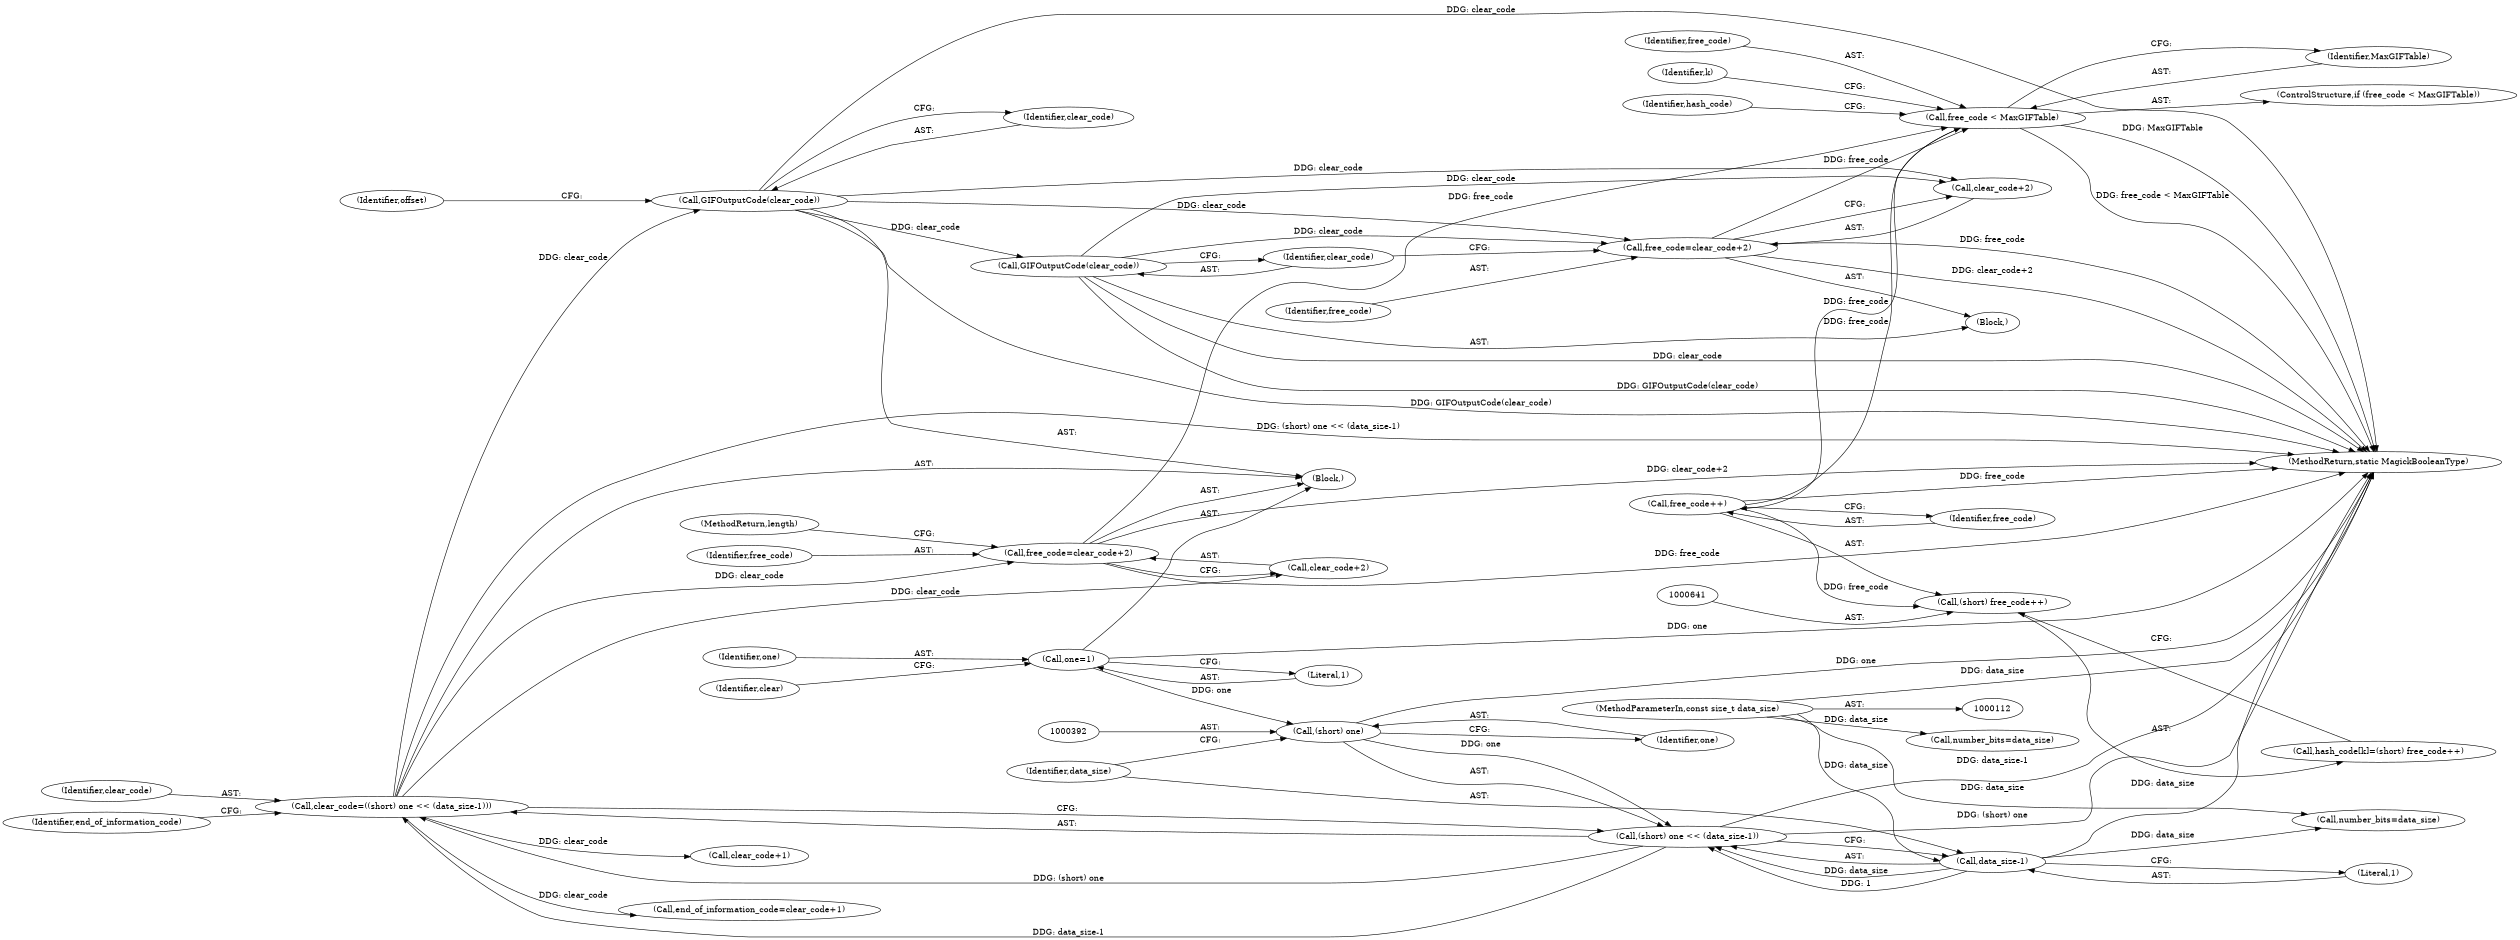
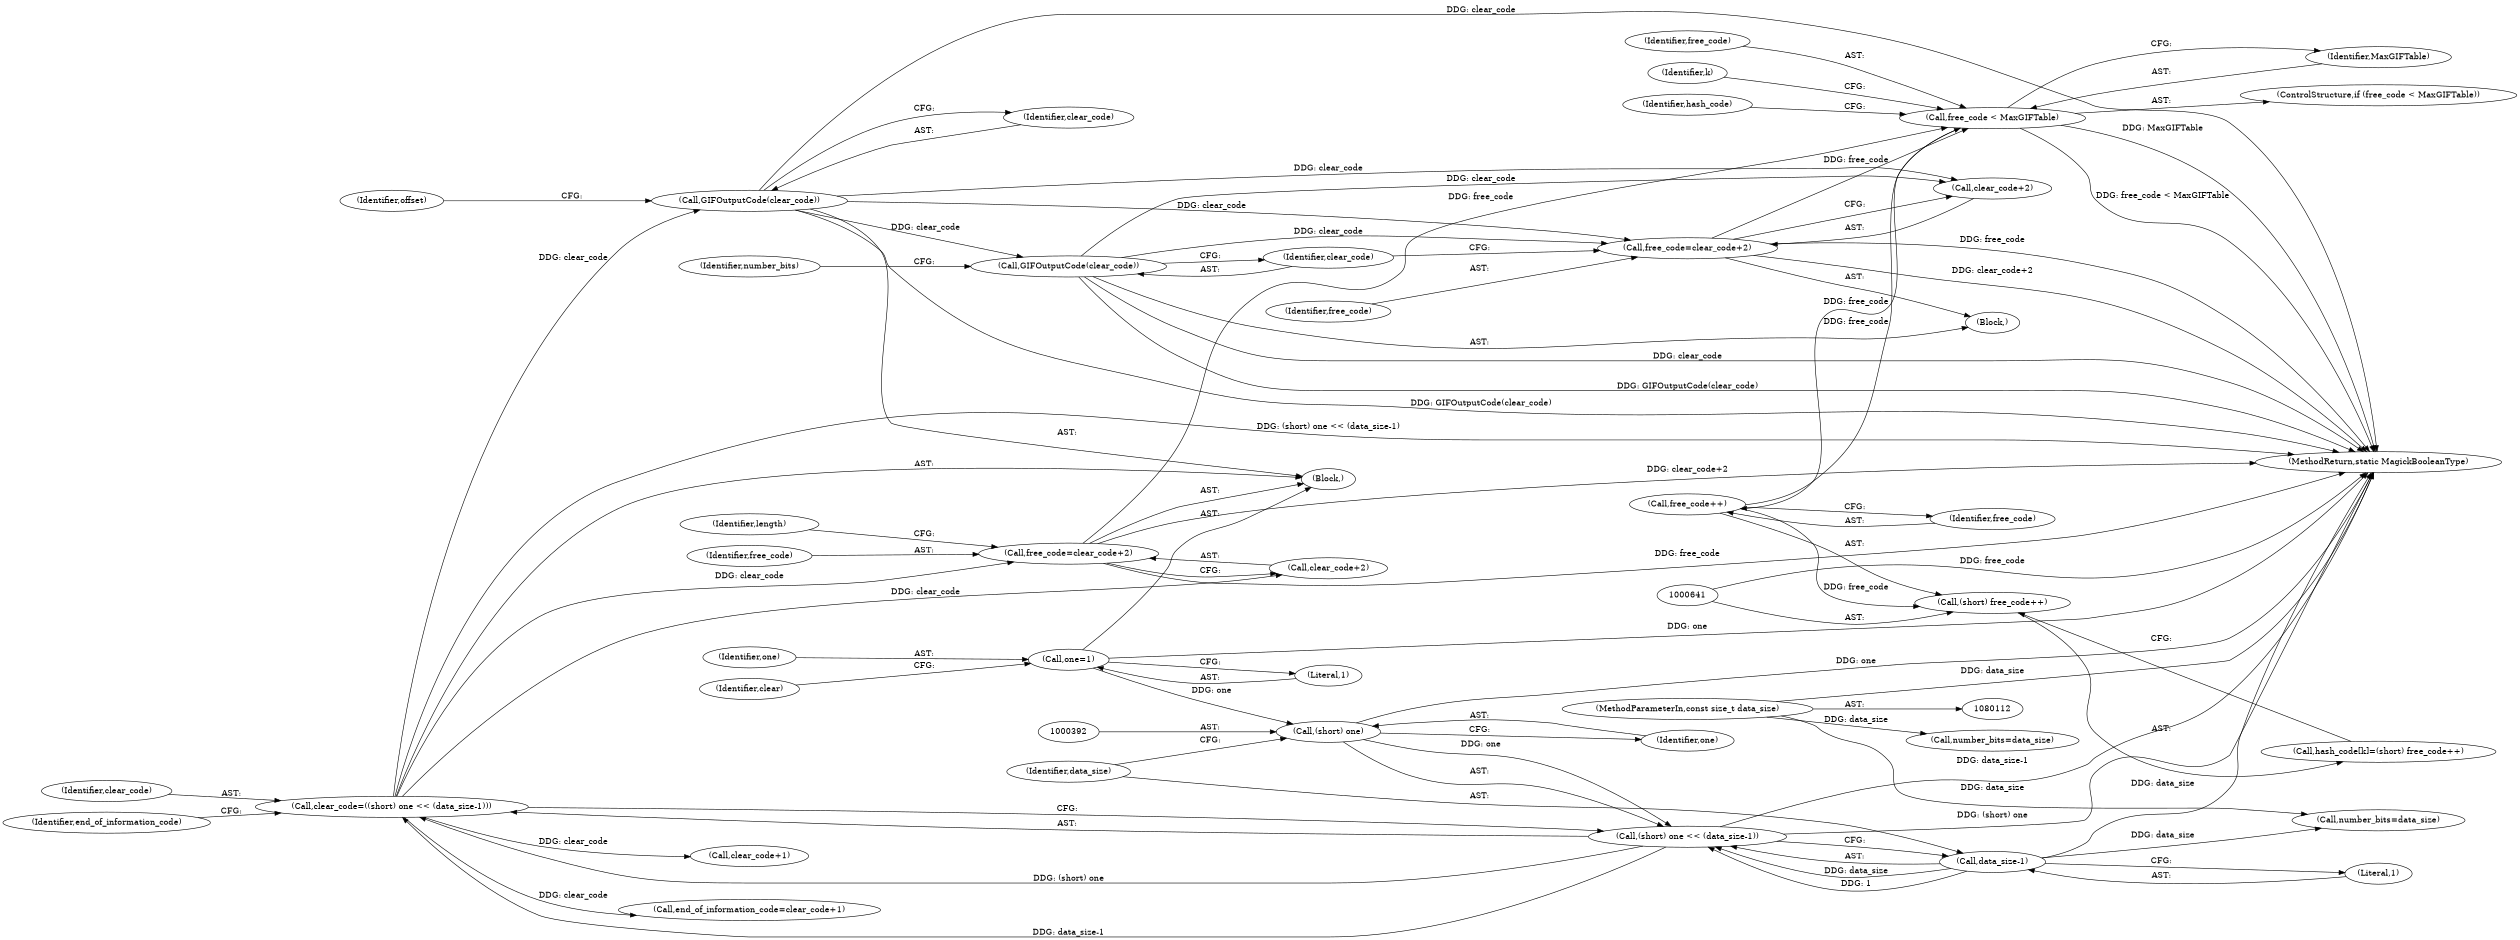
none -> (749, 266)
(2007, 485) -> (2048, 576)
(749, 524) -> (749, 524)
(1993, 709) -> (1993, 709)
(1864, 793) -> none
